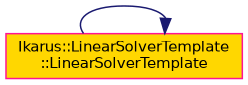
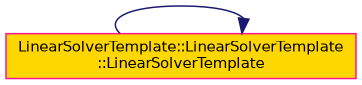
(124, 56) -> (181, 56)
